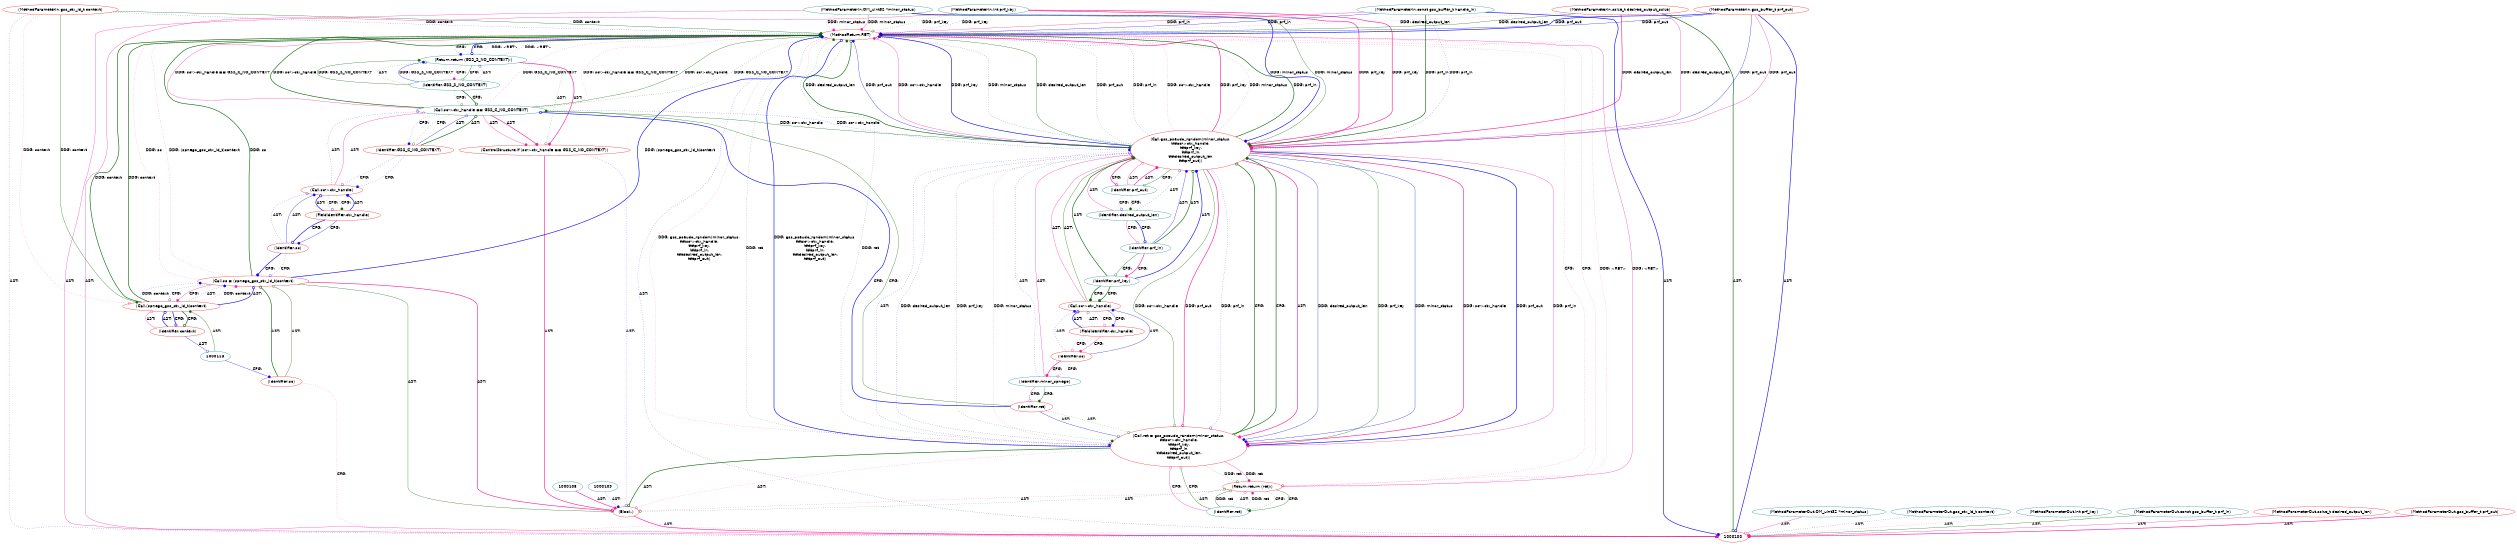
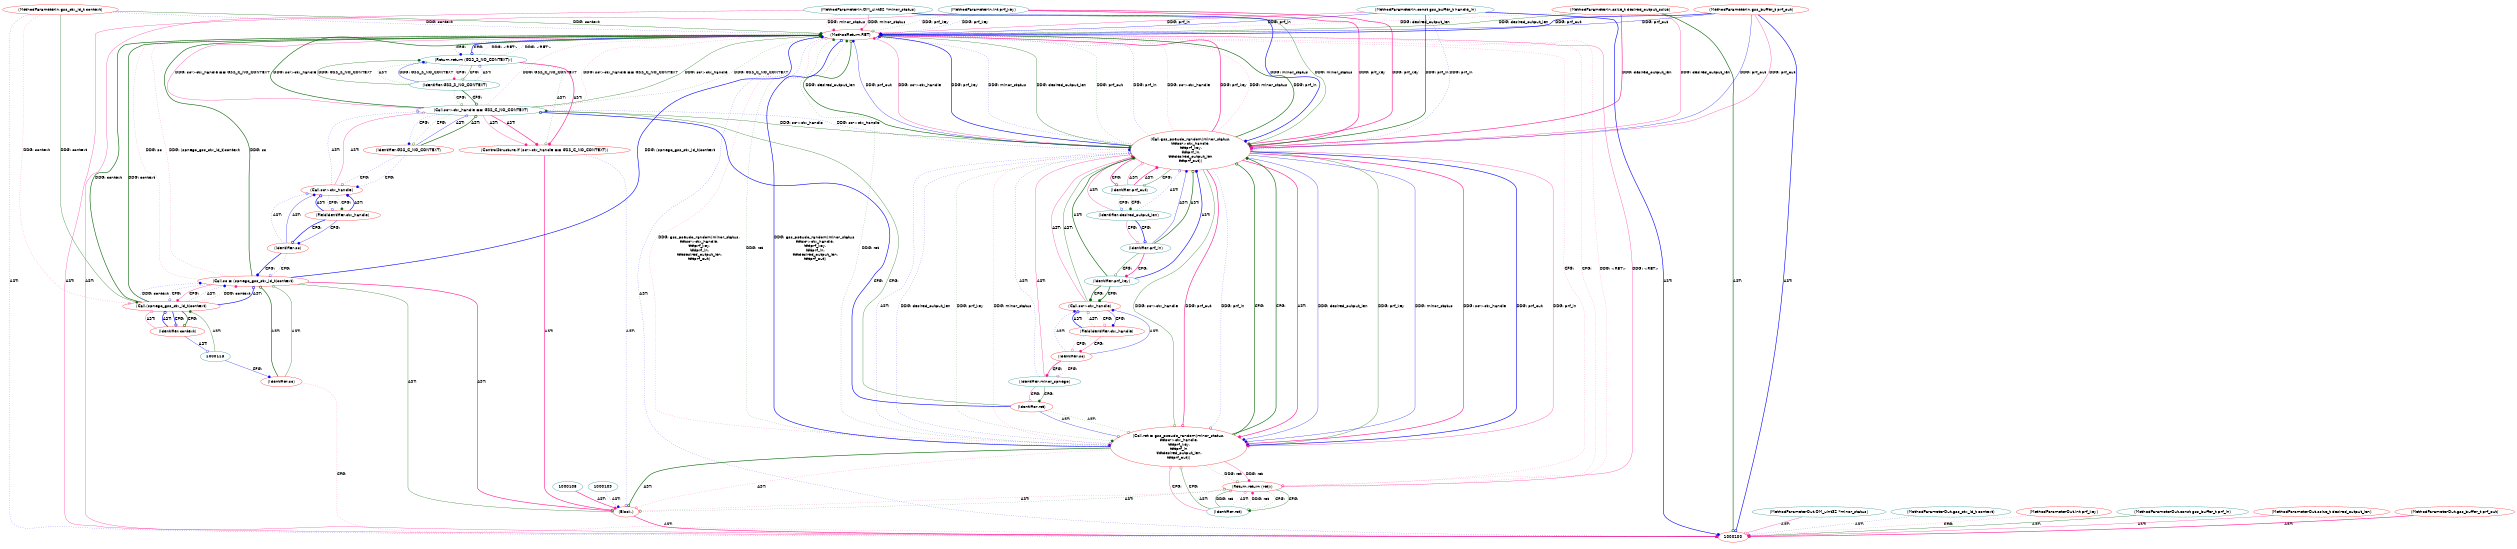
(2064, 512) -> (2064, 512)
(1949, 524) -> (1949, 524)
